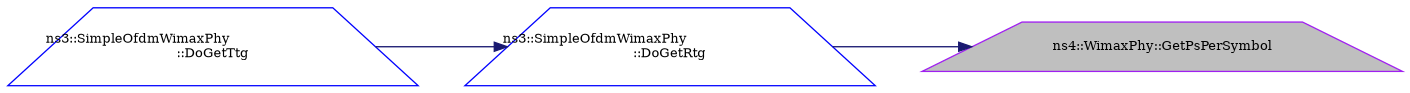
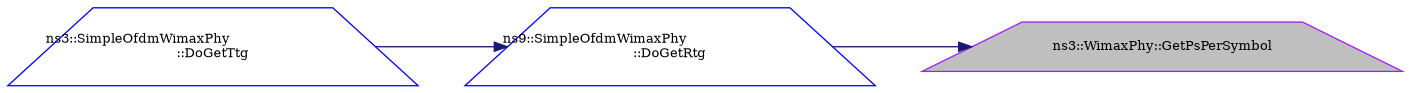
(670, 47) -> (670, 47)
(1162, 47) -> (1162, 47)
